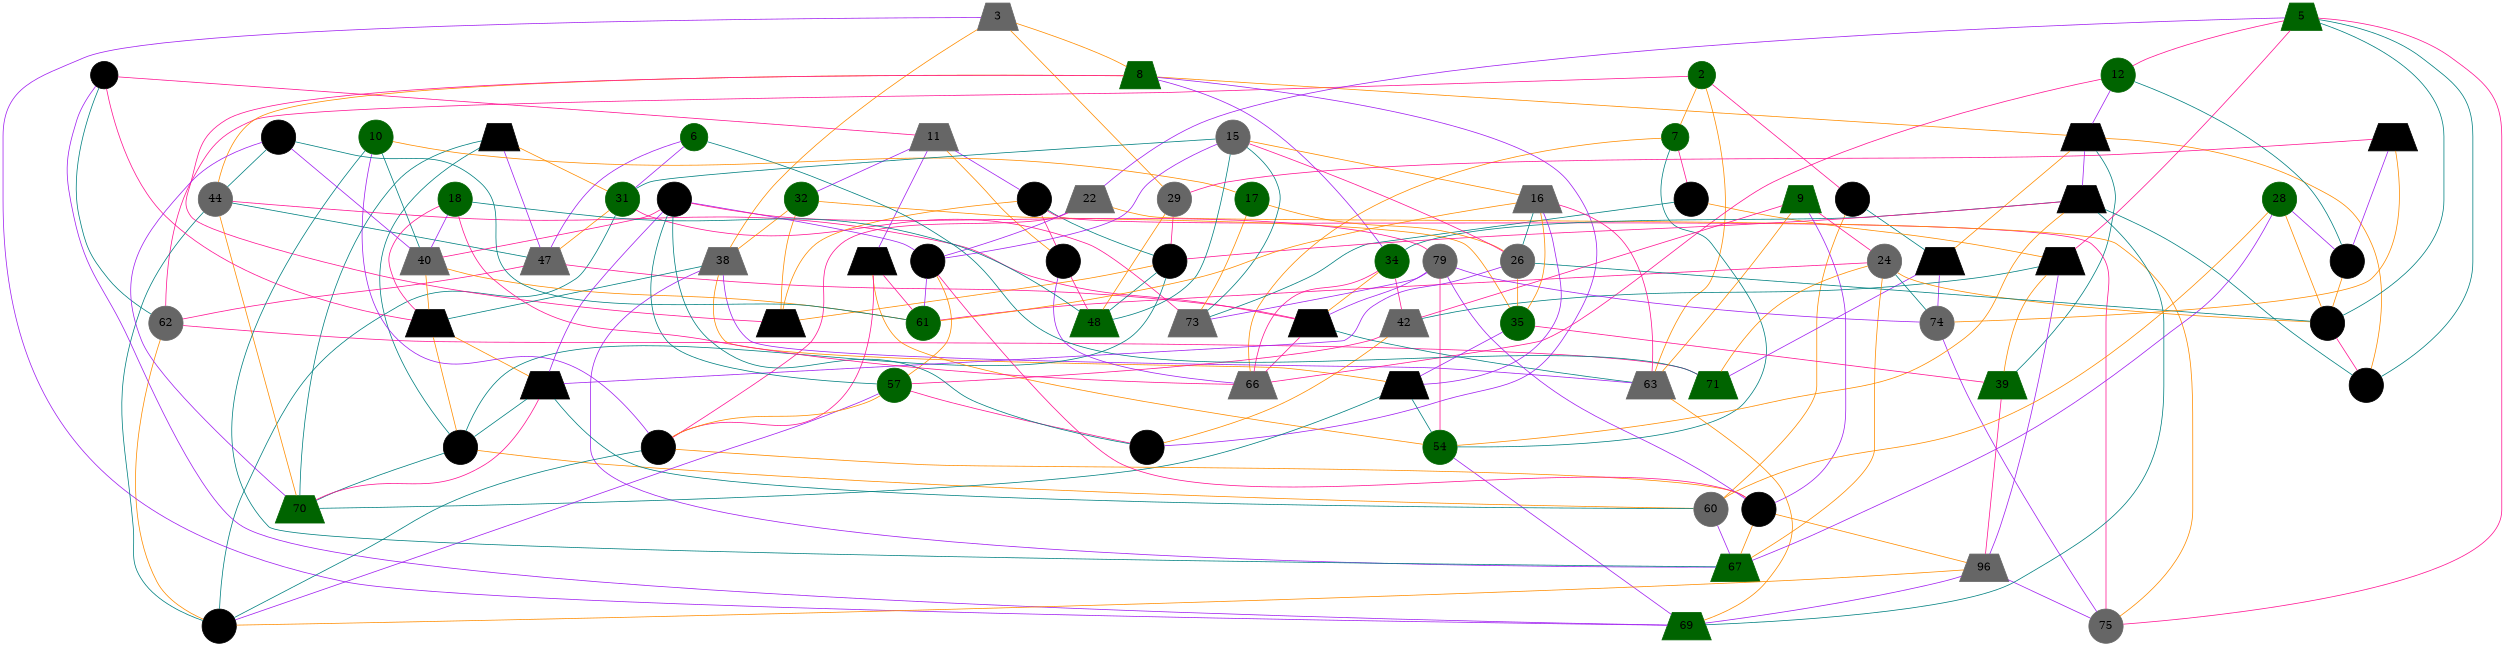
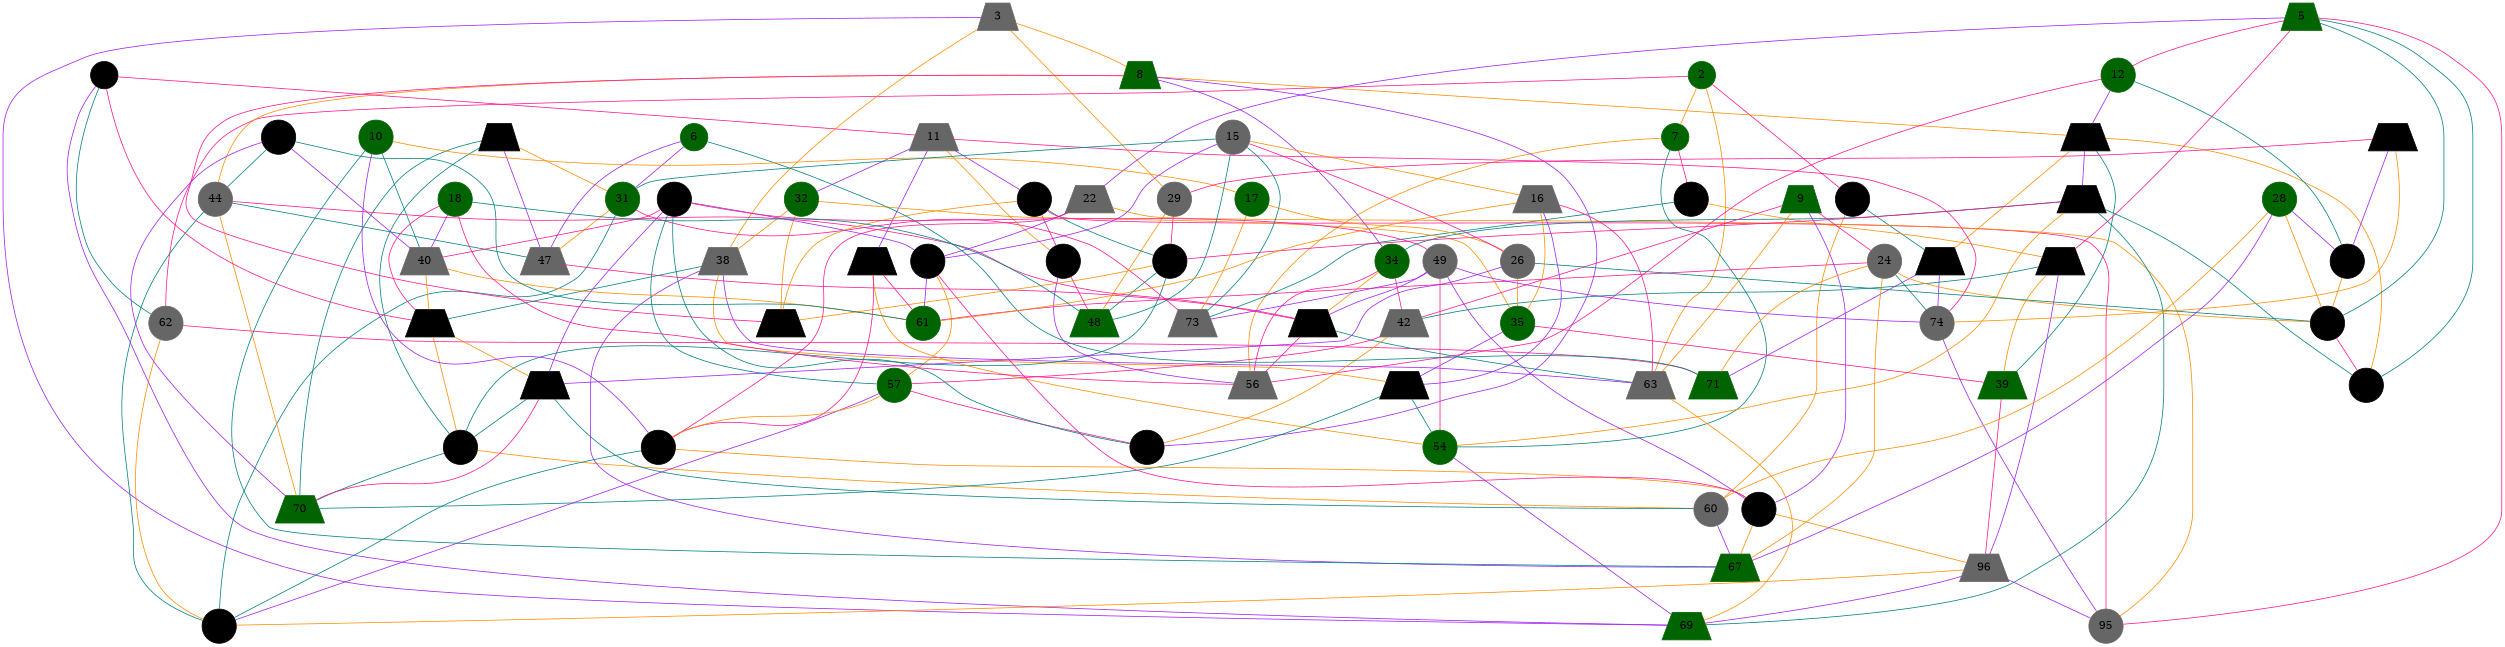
none -> (1456, 159)
(1528, 229) -> none
(1440, 261) -> (1440, 261)
(353, 292) -> none
(1253, 385) -> (1253, 385)
(2106, 626) -> (2106, 626)
